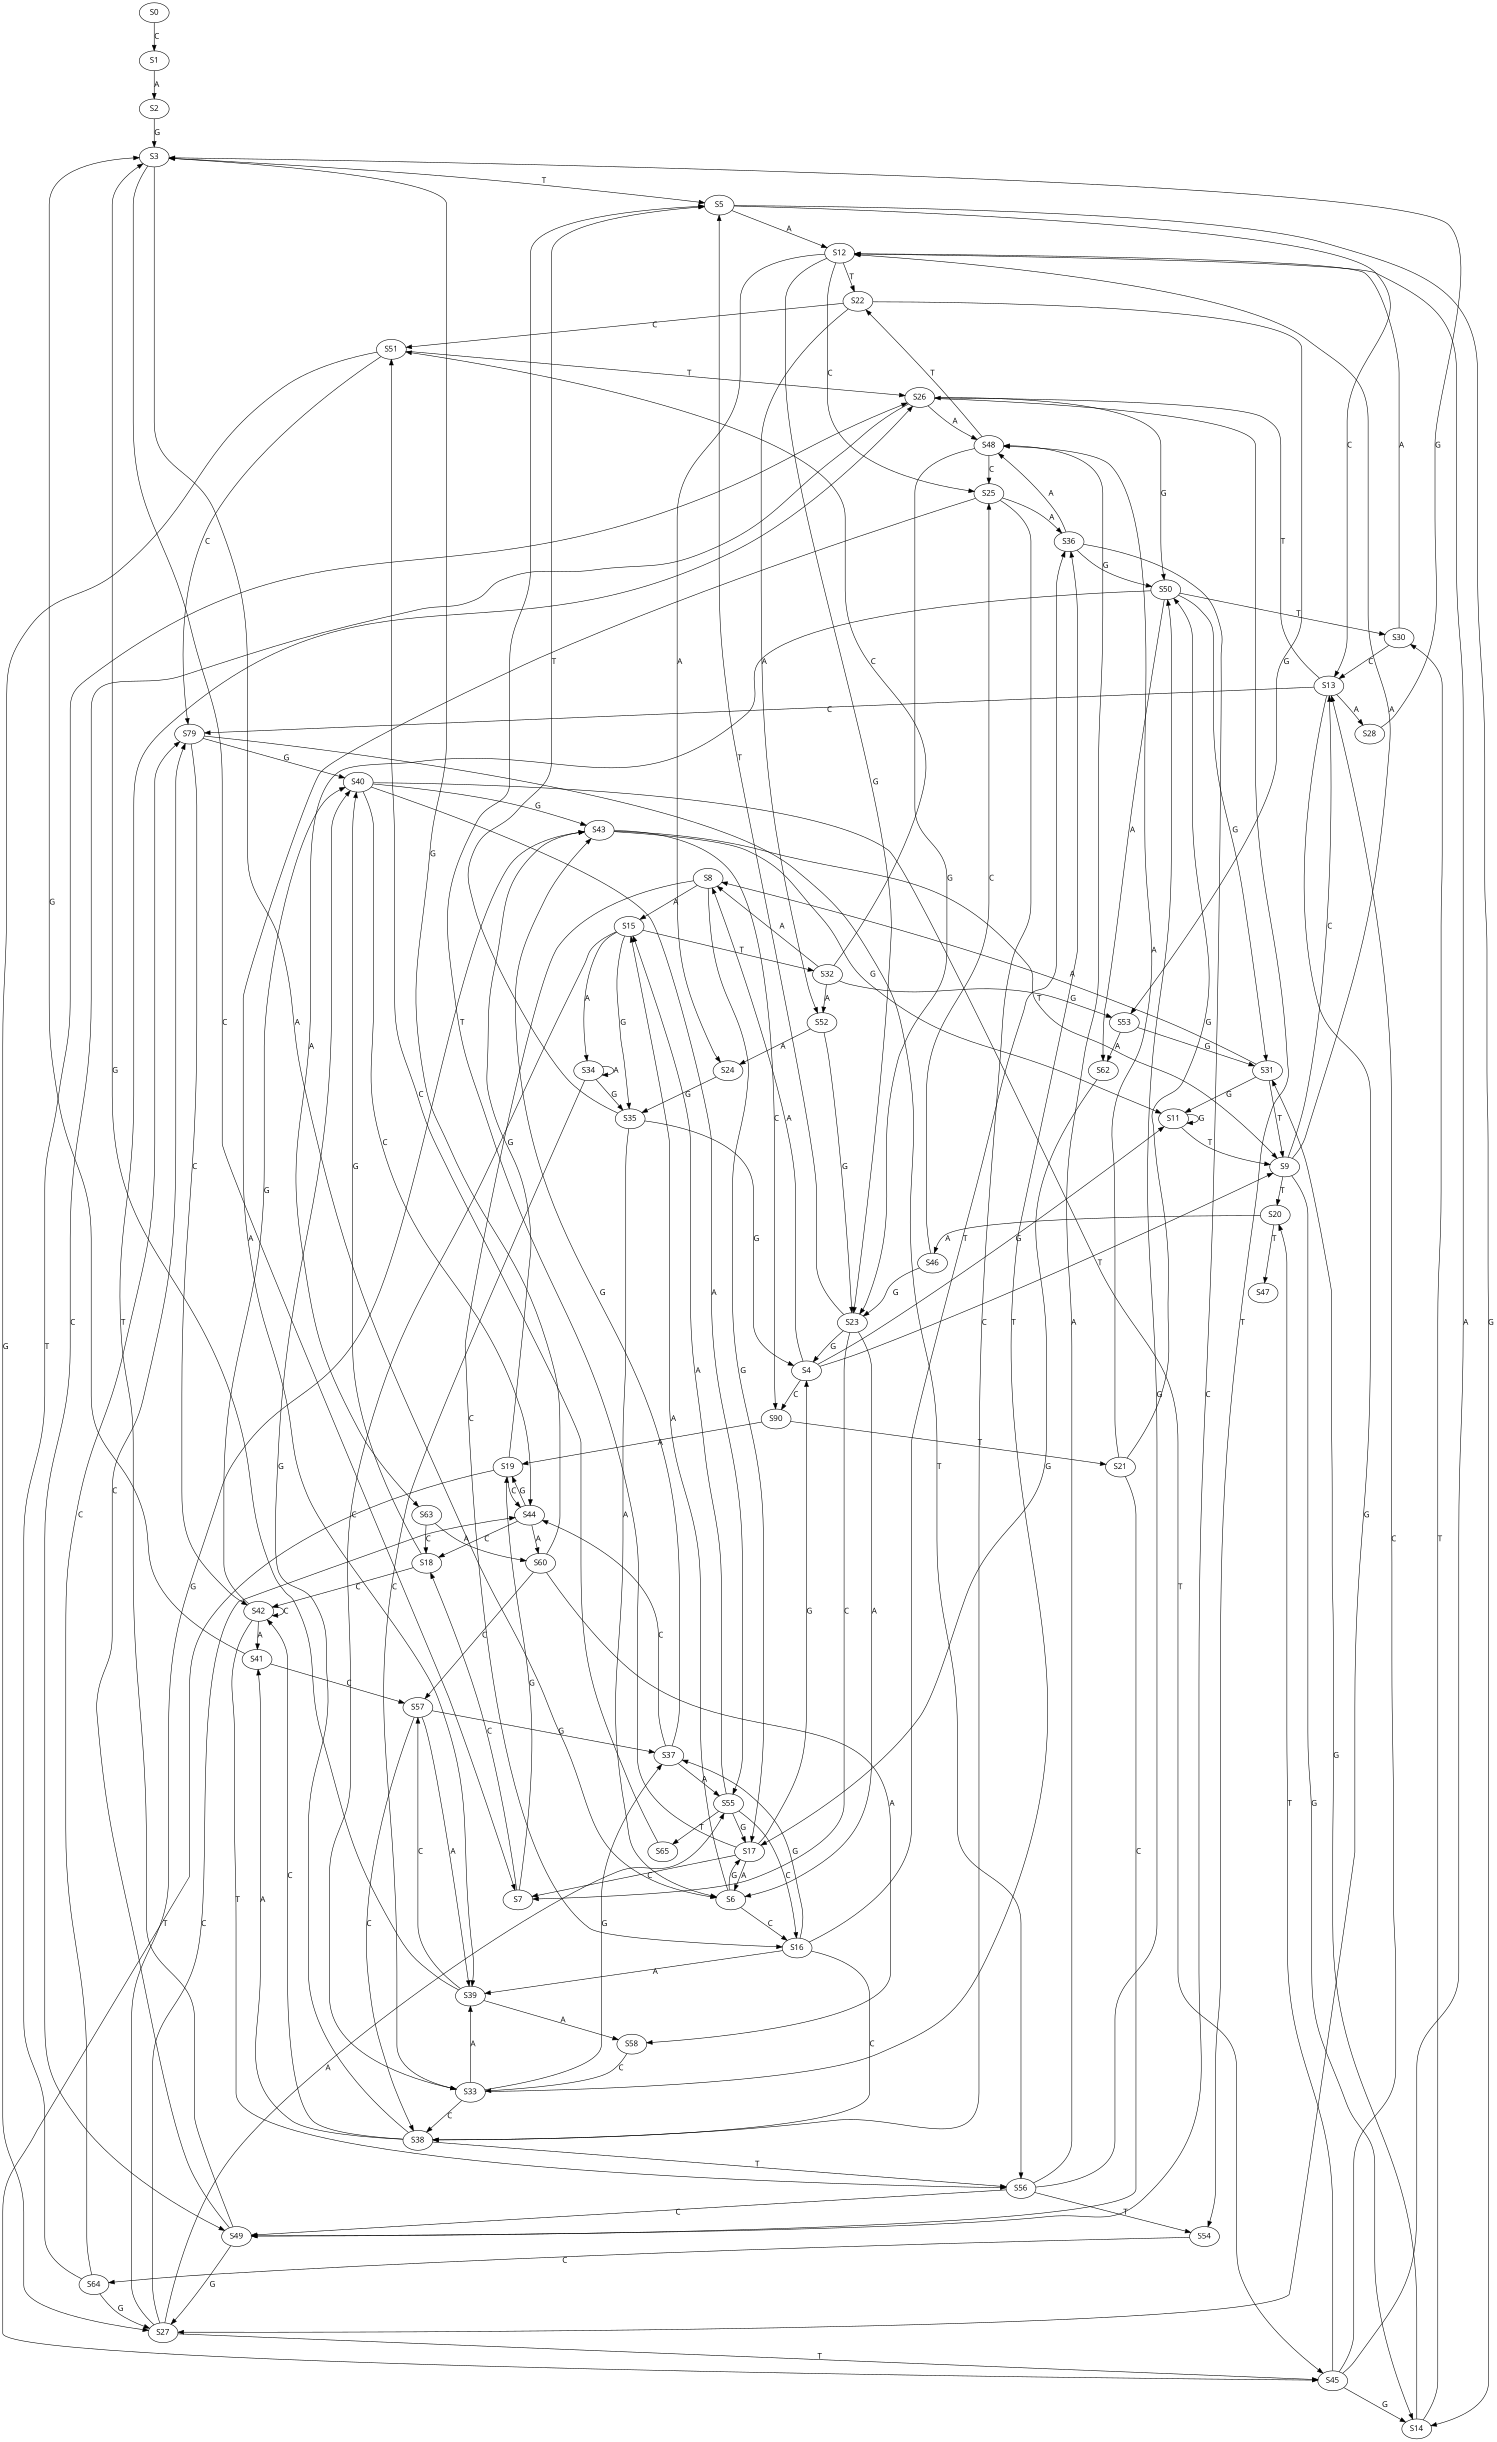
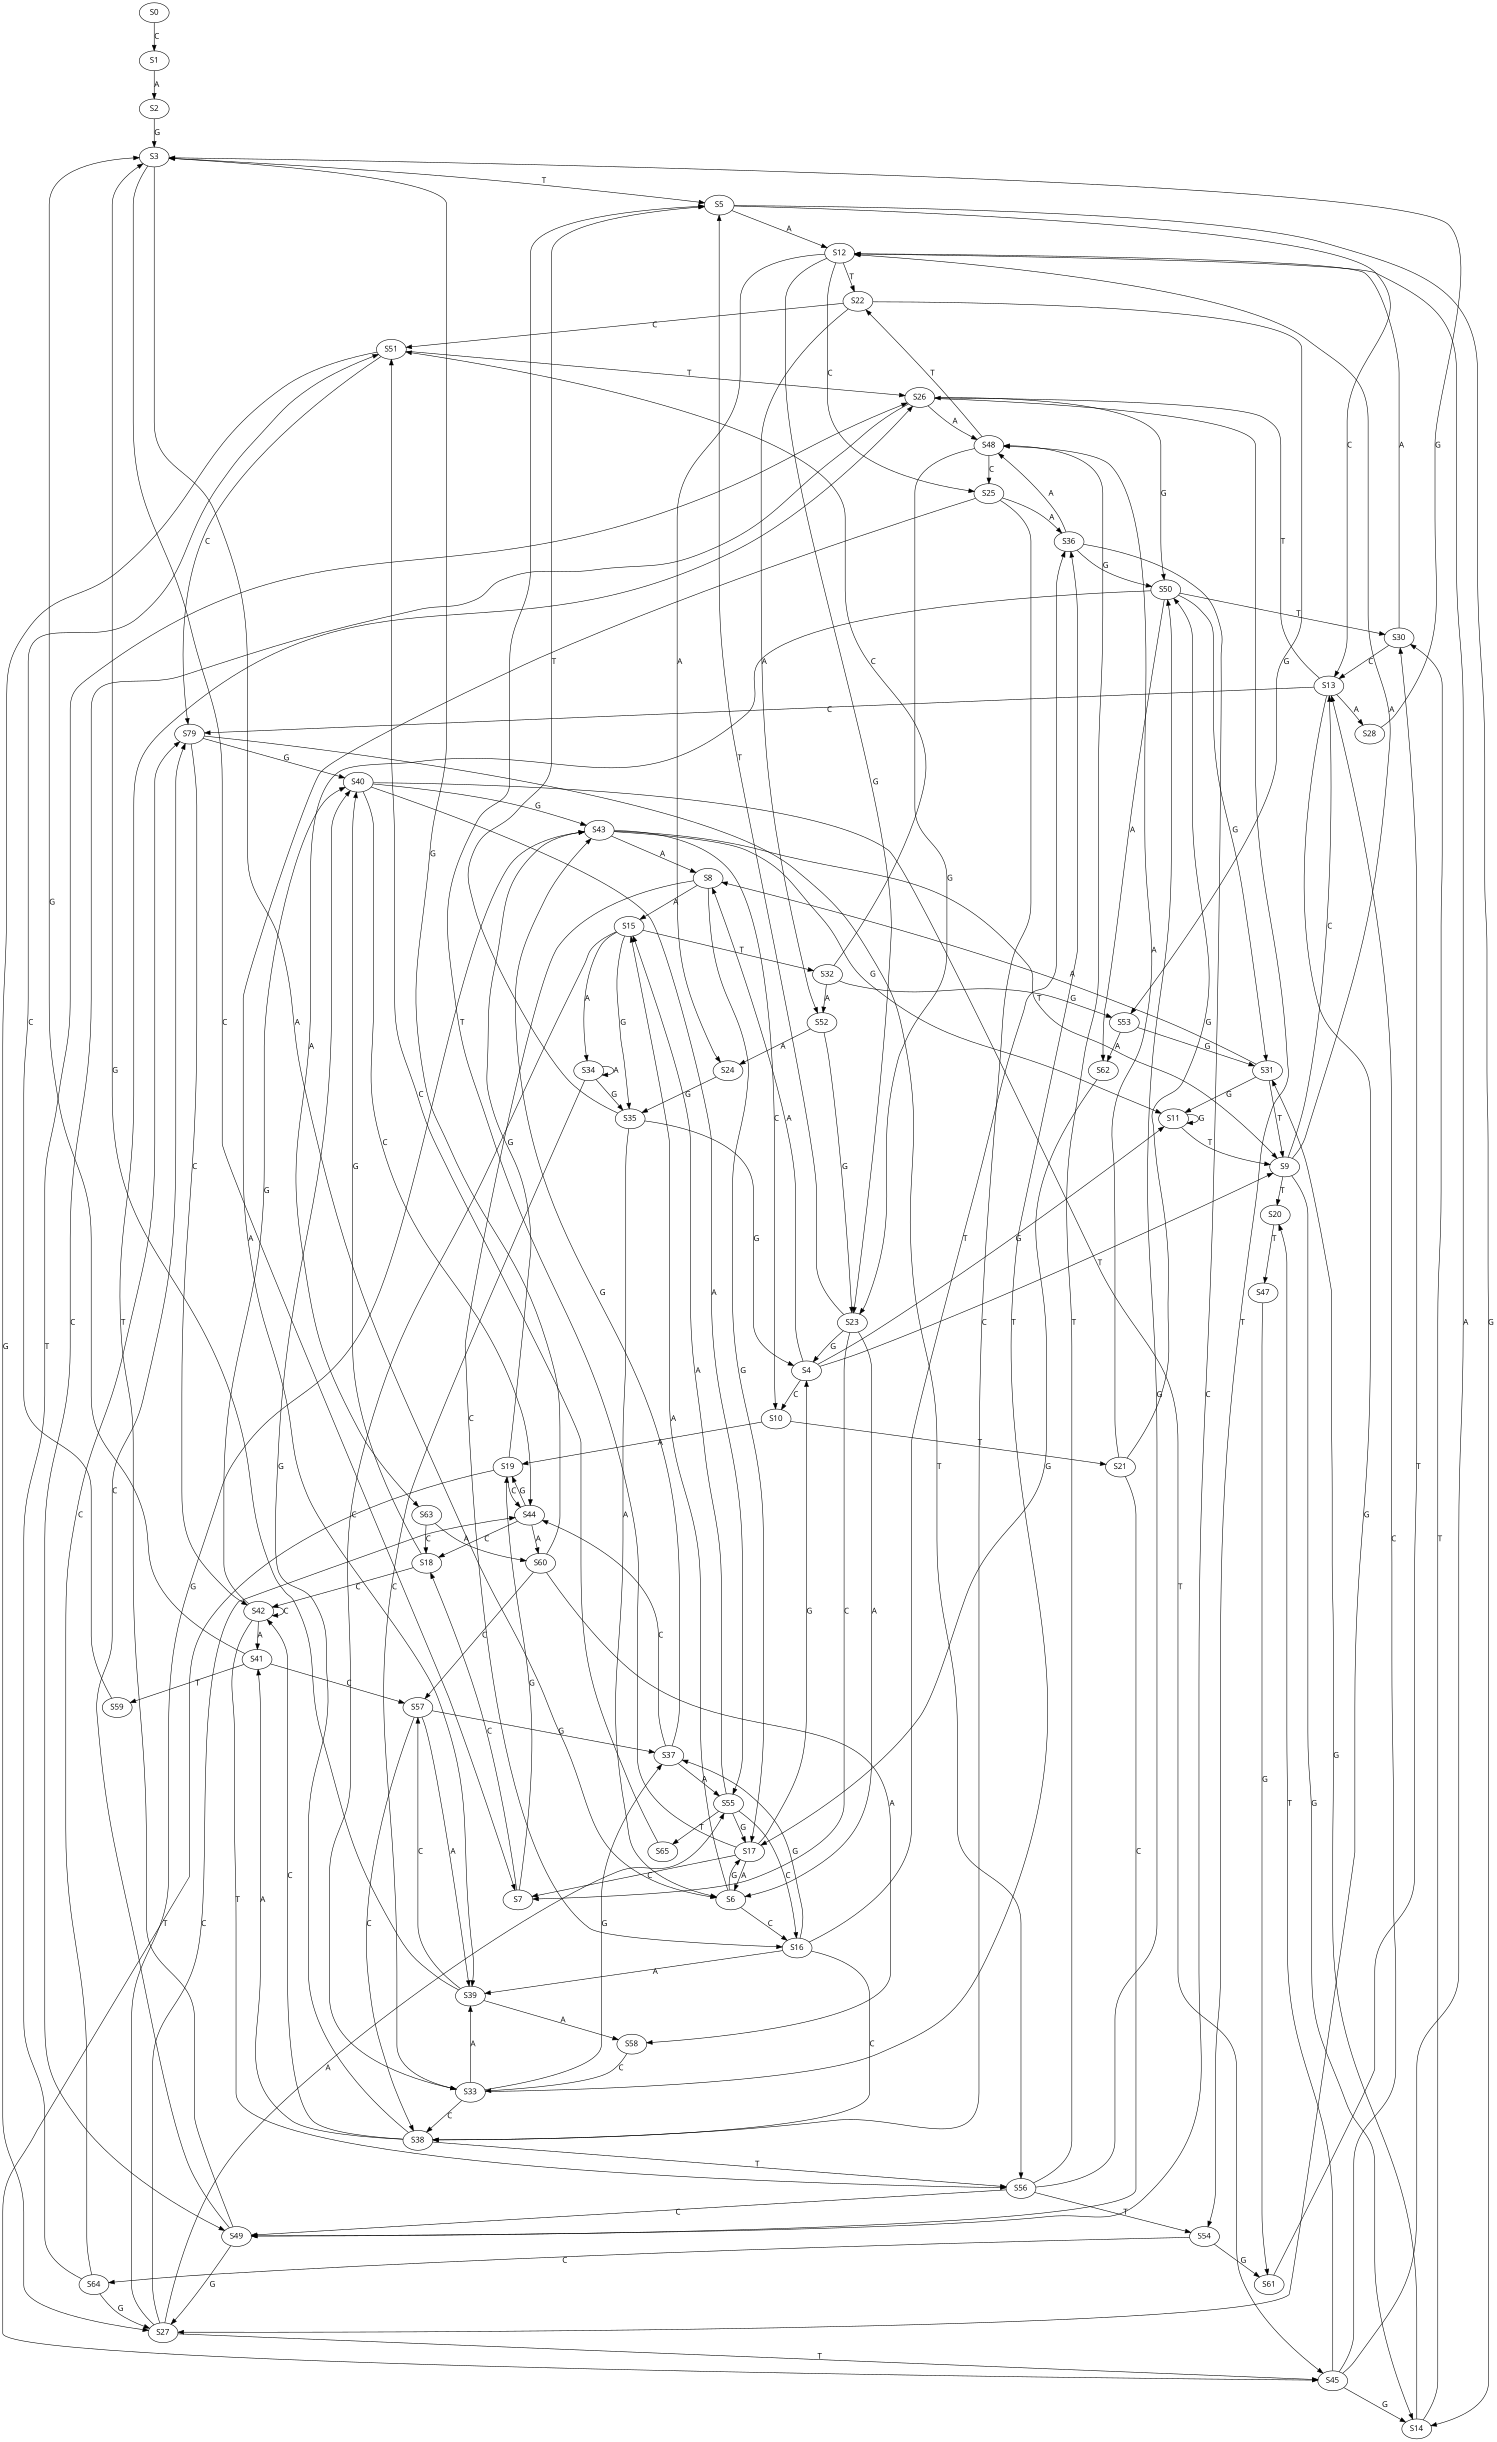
(765, 924) -> (651, 853)
(933, 1263) -> none
(1074, 1323) -> (1074, 1323)
(776, 1419) -> (776, 1419)
none -> (117, 1708)
none -> (1269, 2285)
